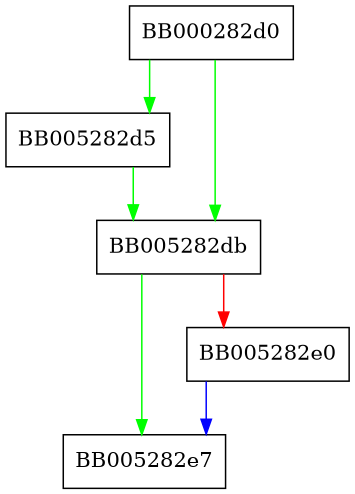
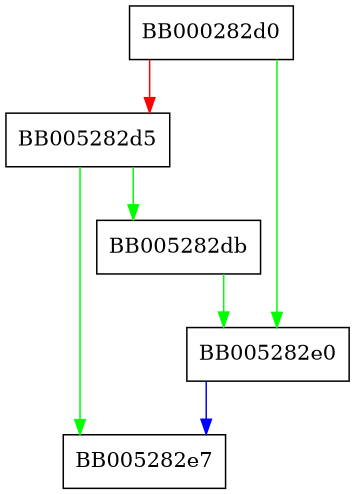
(150, 79) -> (150, 79)
(215, 133) -> (277, 186)
(224, 293) -> (224, 293)
(142, 347) -> (80, 293)
